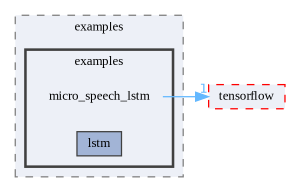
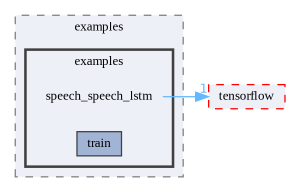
(99, 97) -> (99, 97)
(99, 144) -> (99, 144)
